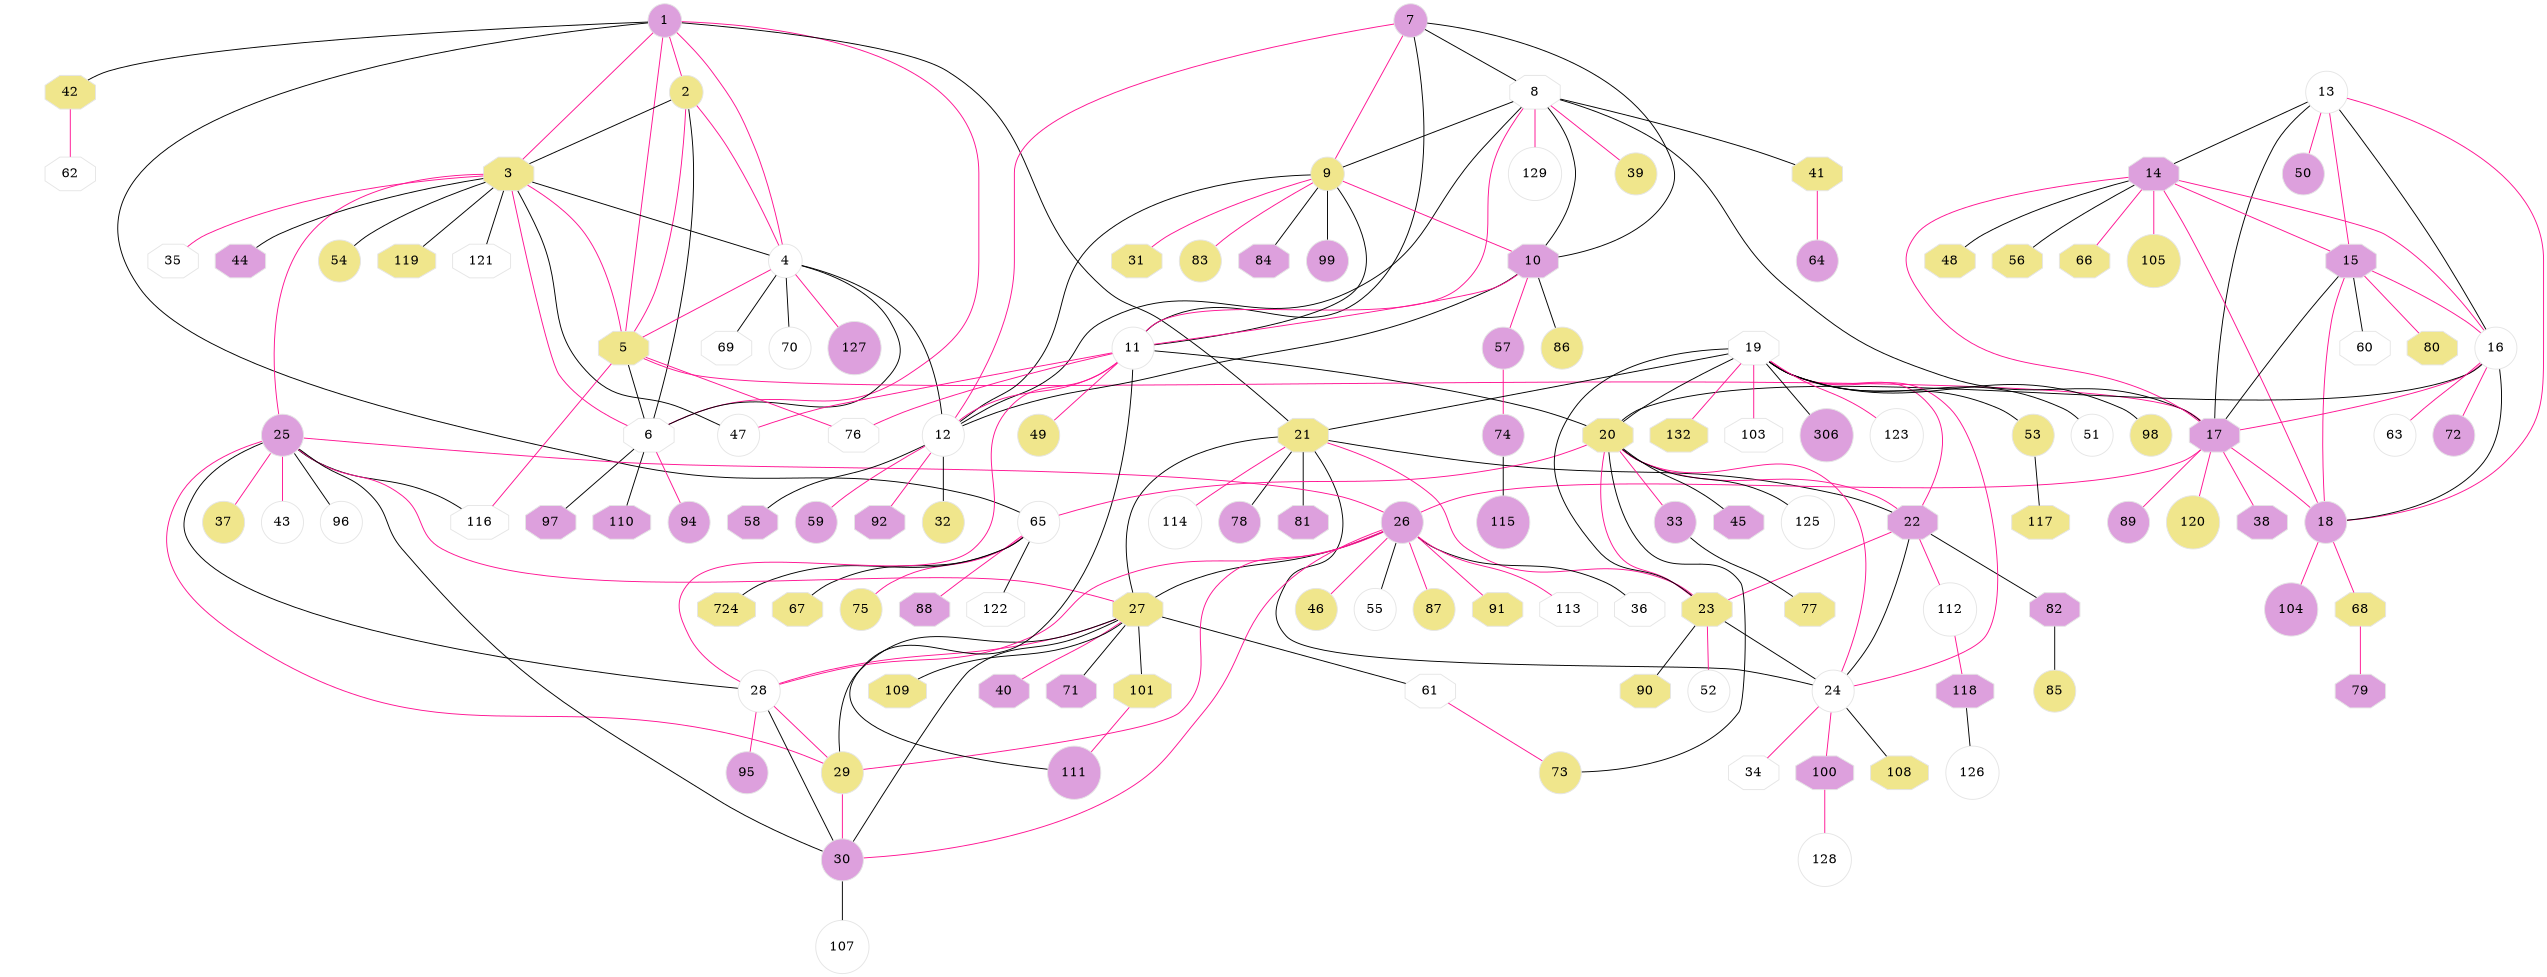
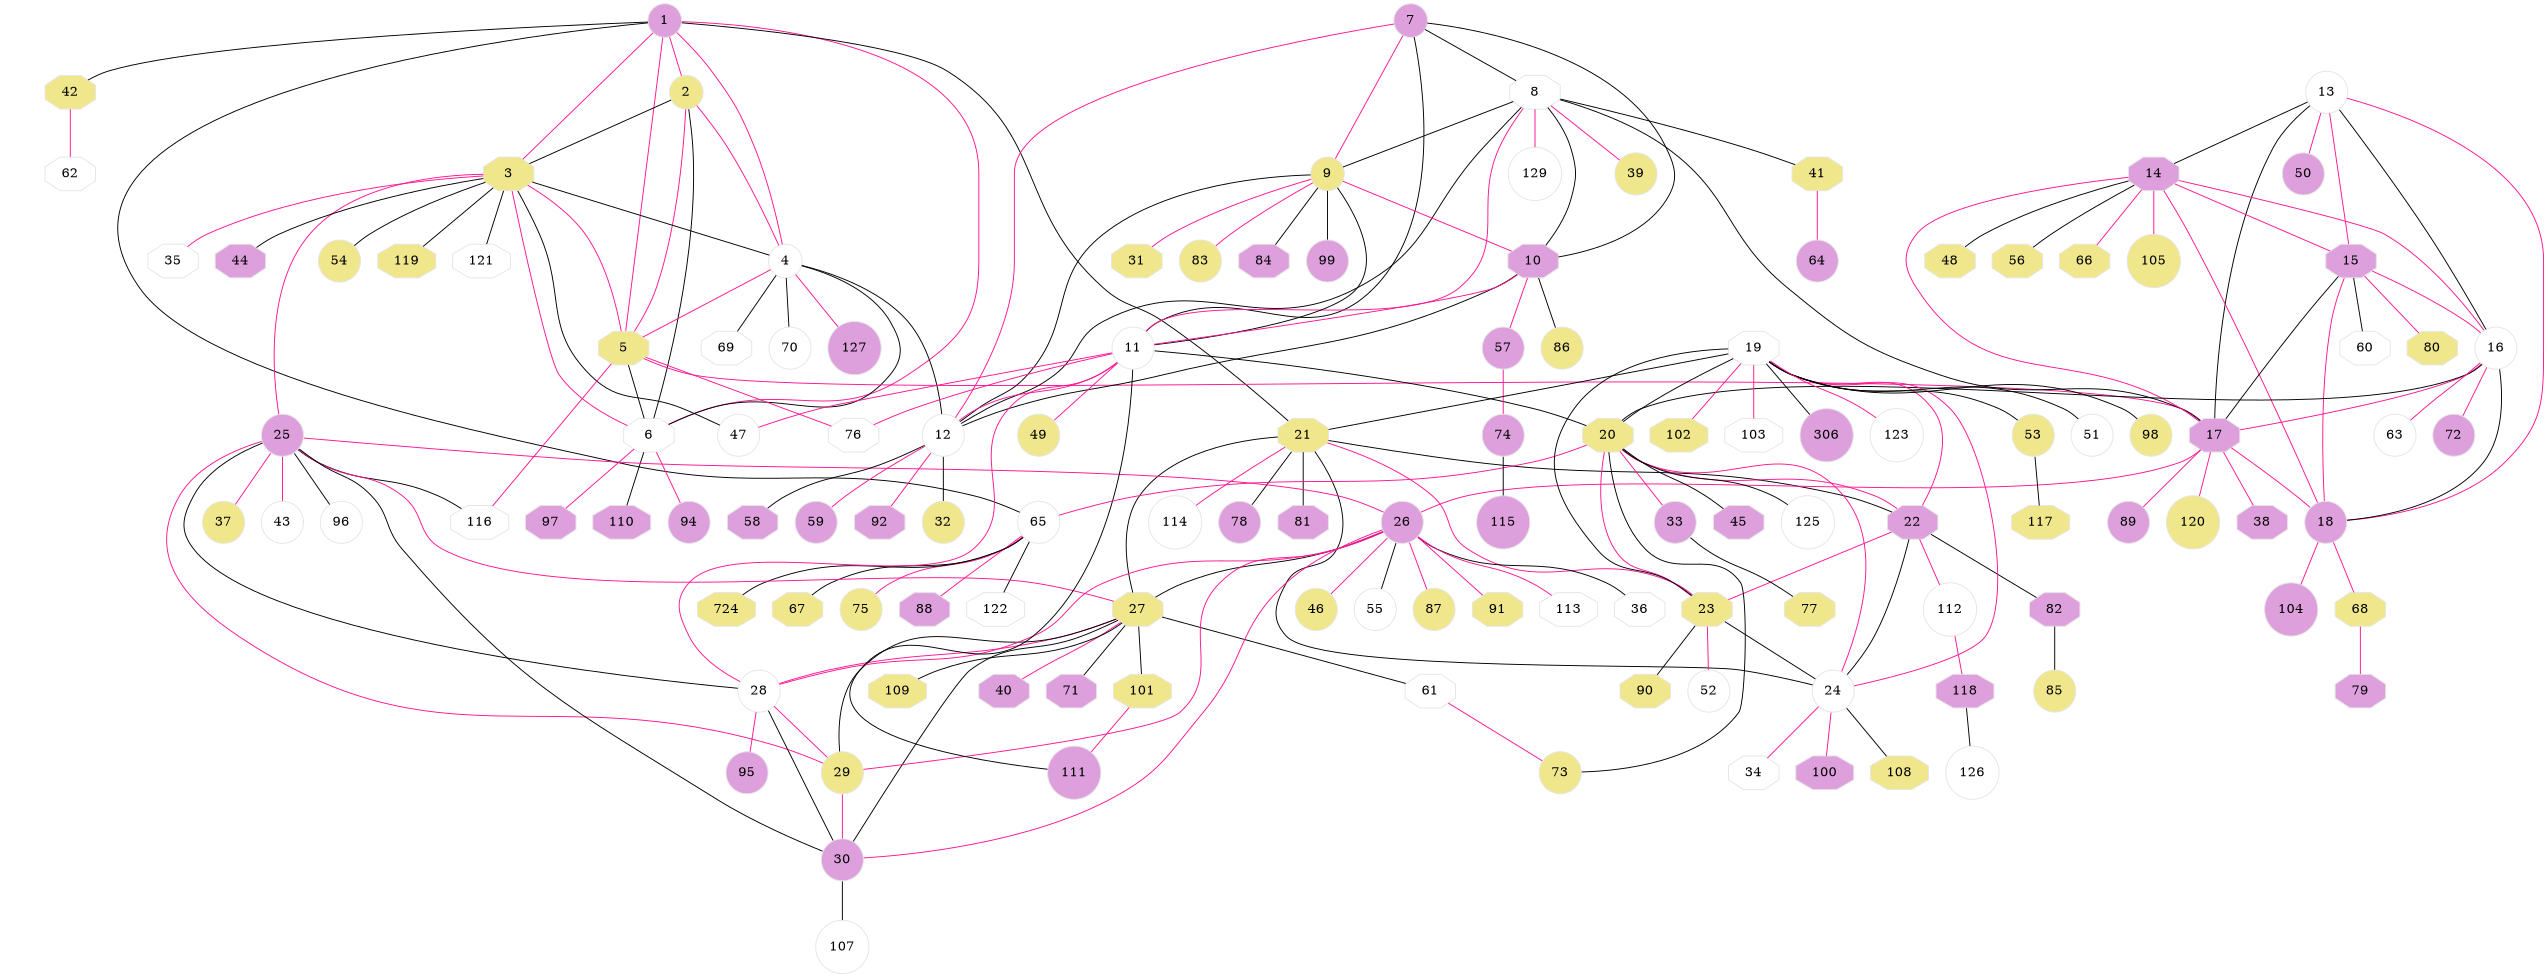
(1679, 435) -> (1679, 435)
(600, 479) -> (600, 479)
(1825, 860) -> none
